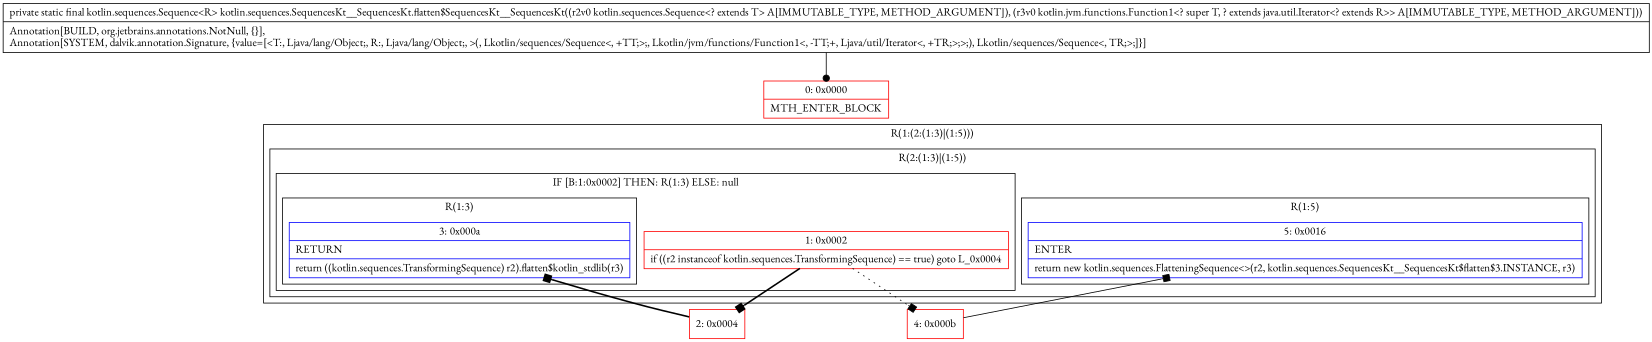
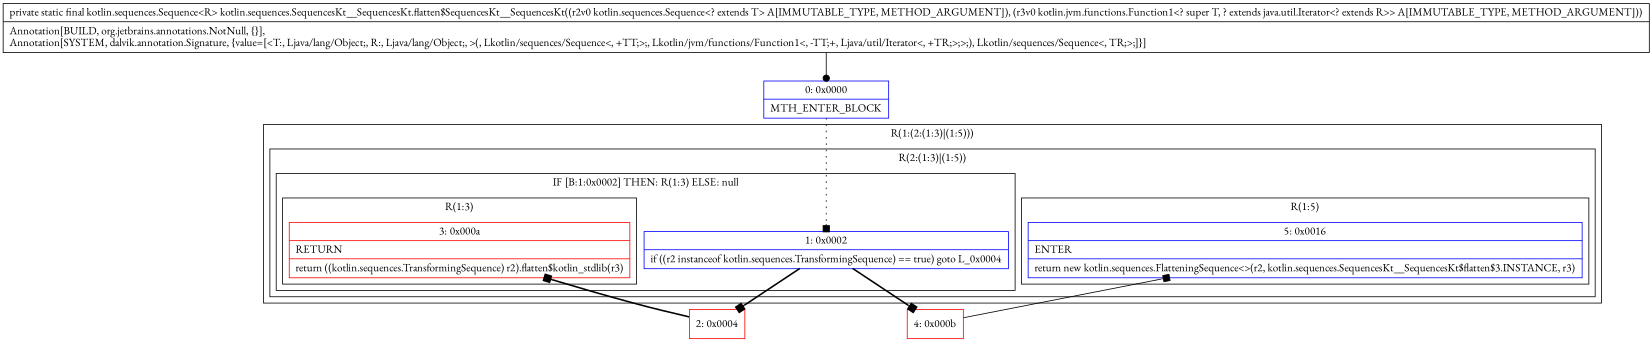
(826, 100) -> (826, 100)
none -> (826, 168)
(460, 250) -> (460, 250)
(826, 250) -> (826, 250)
(878, 285) -> (878, 285)
